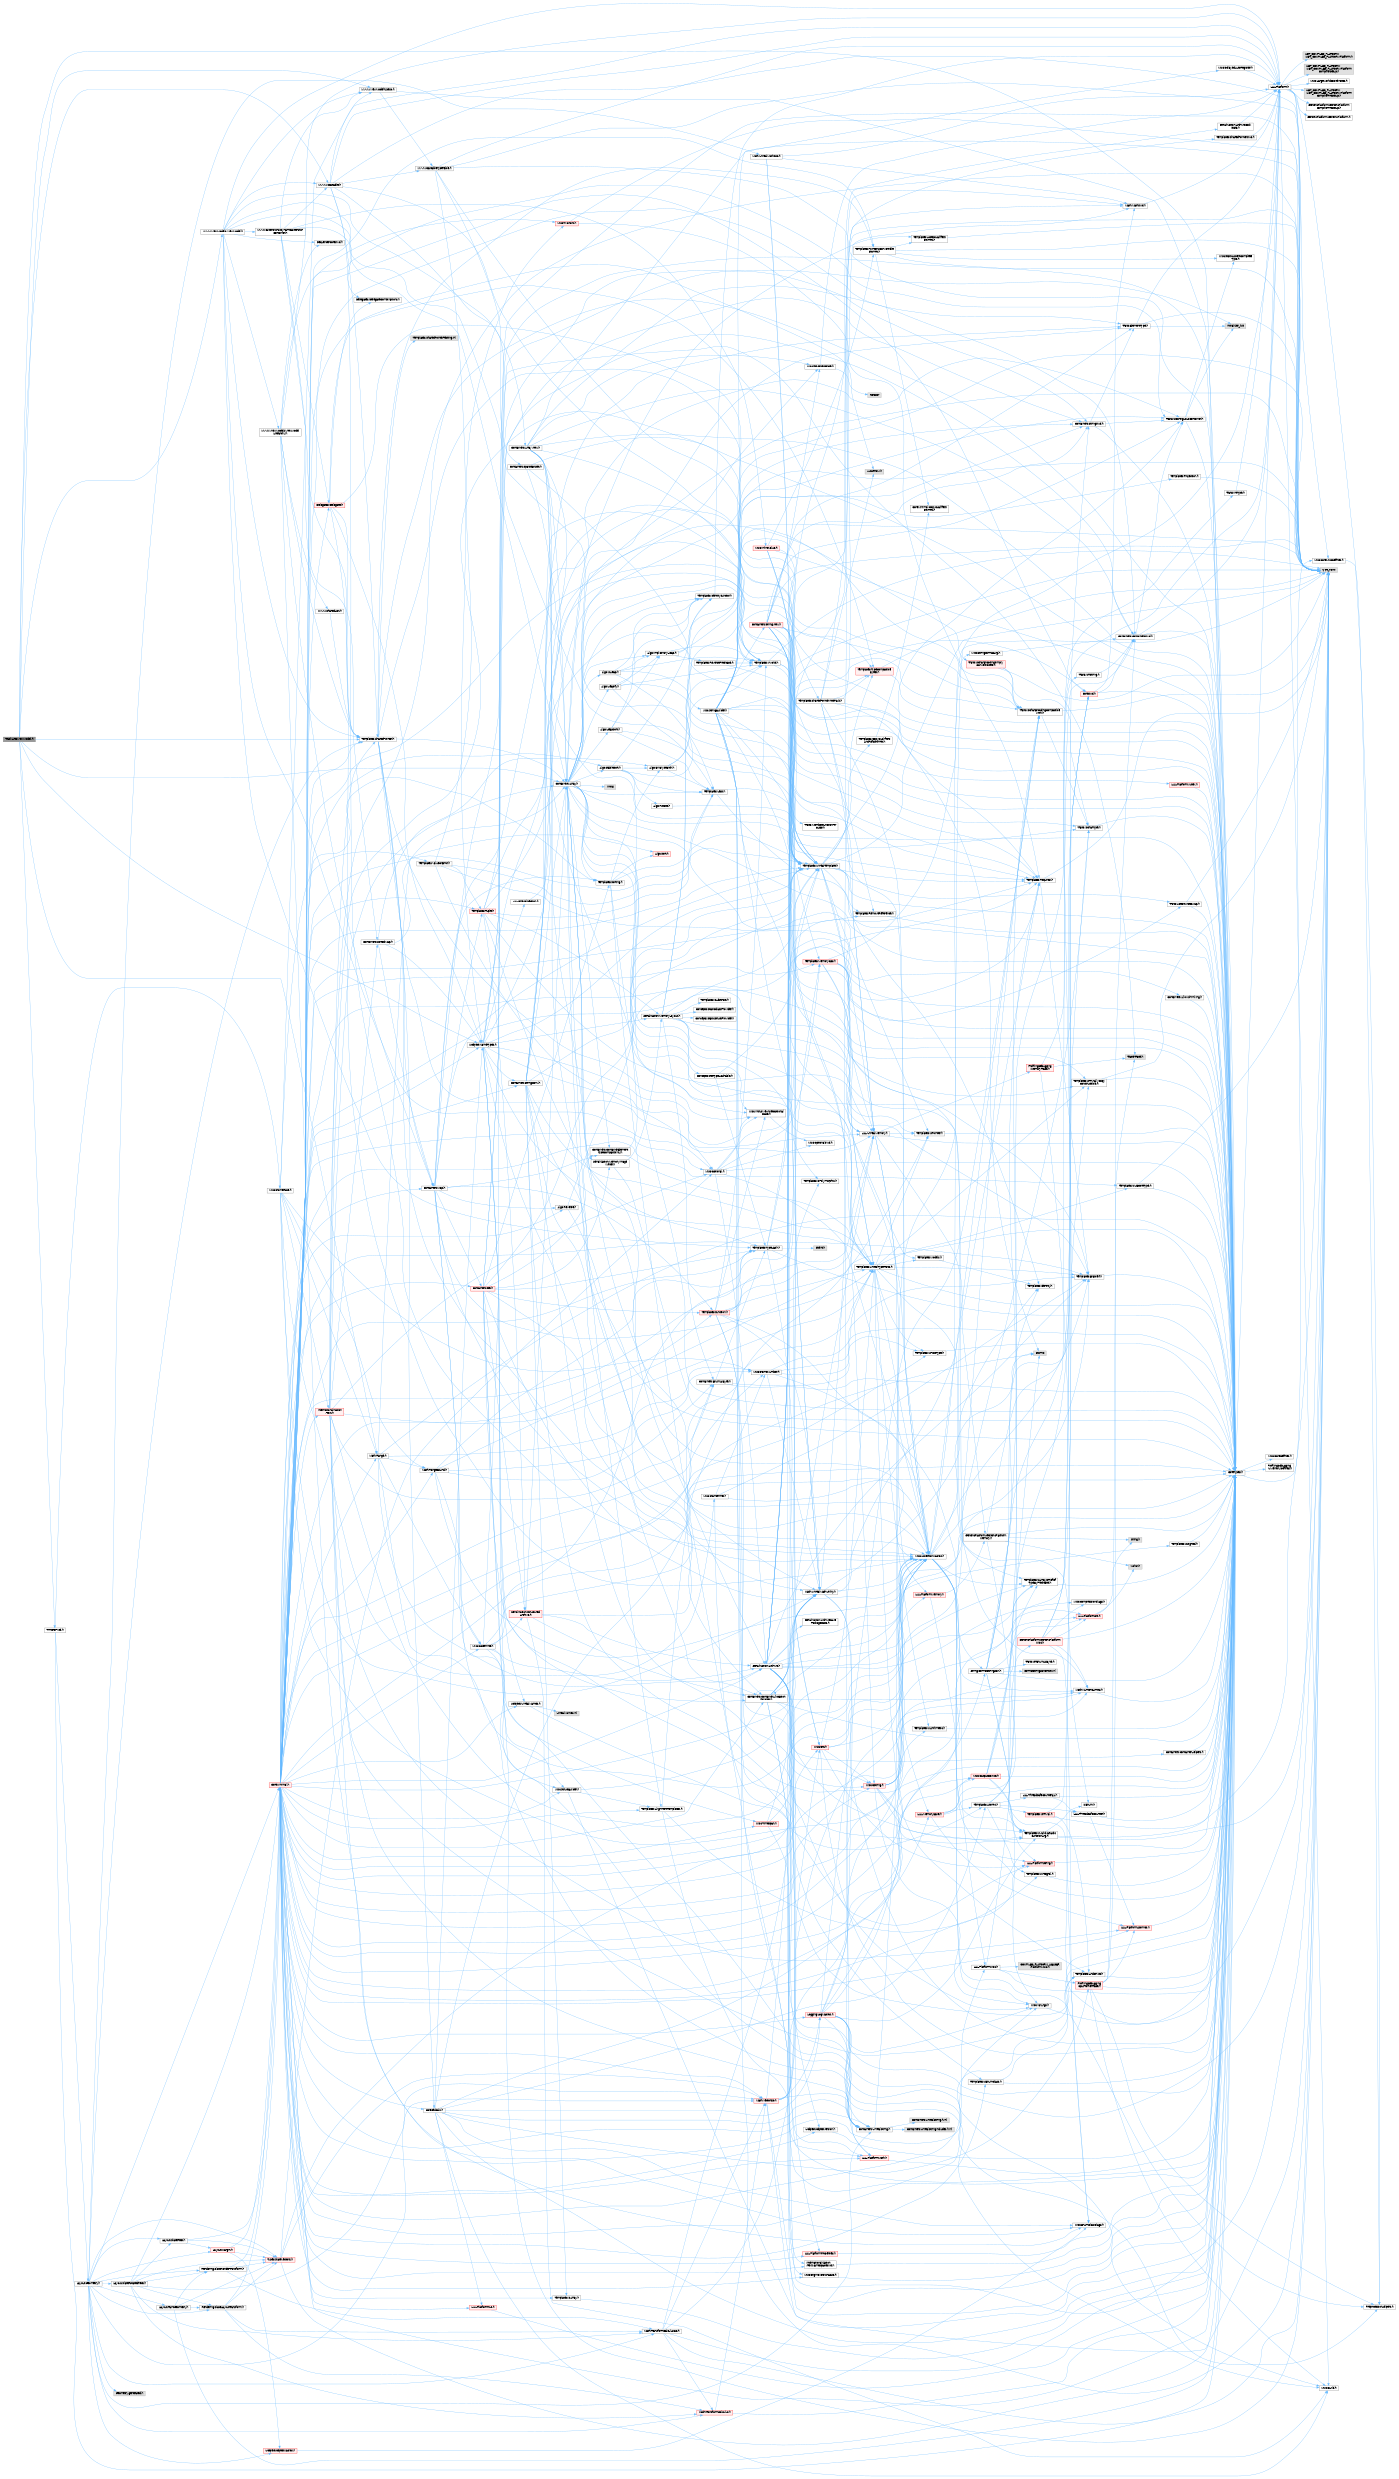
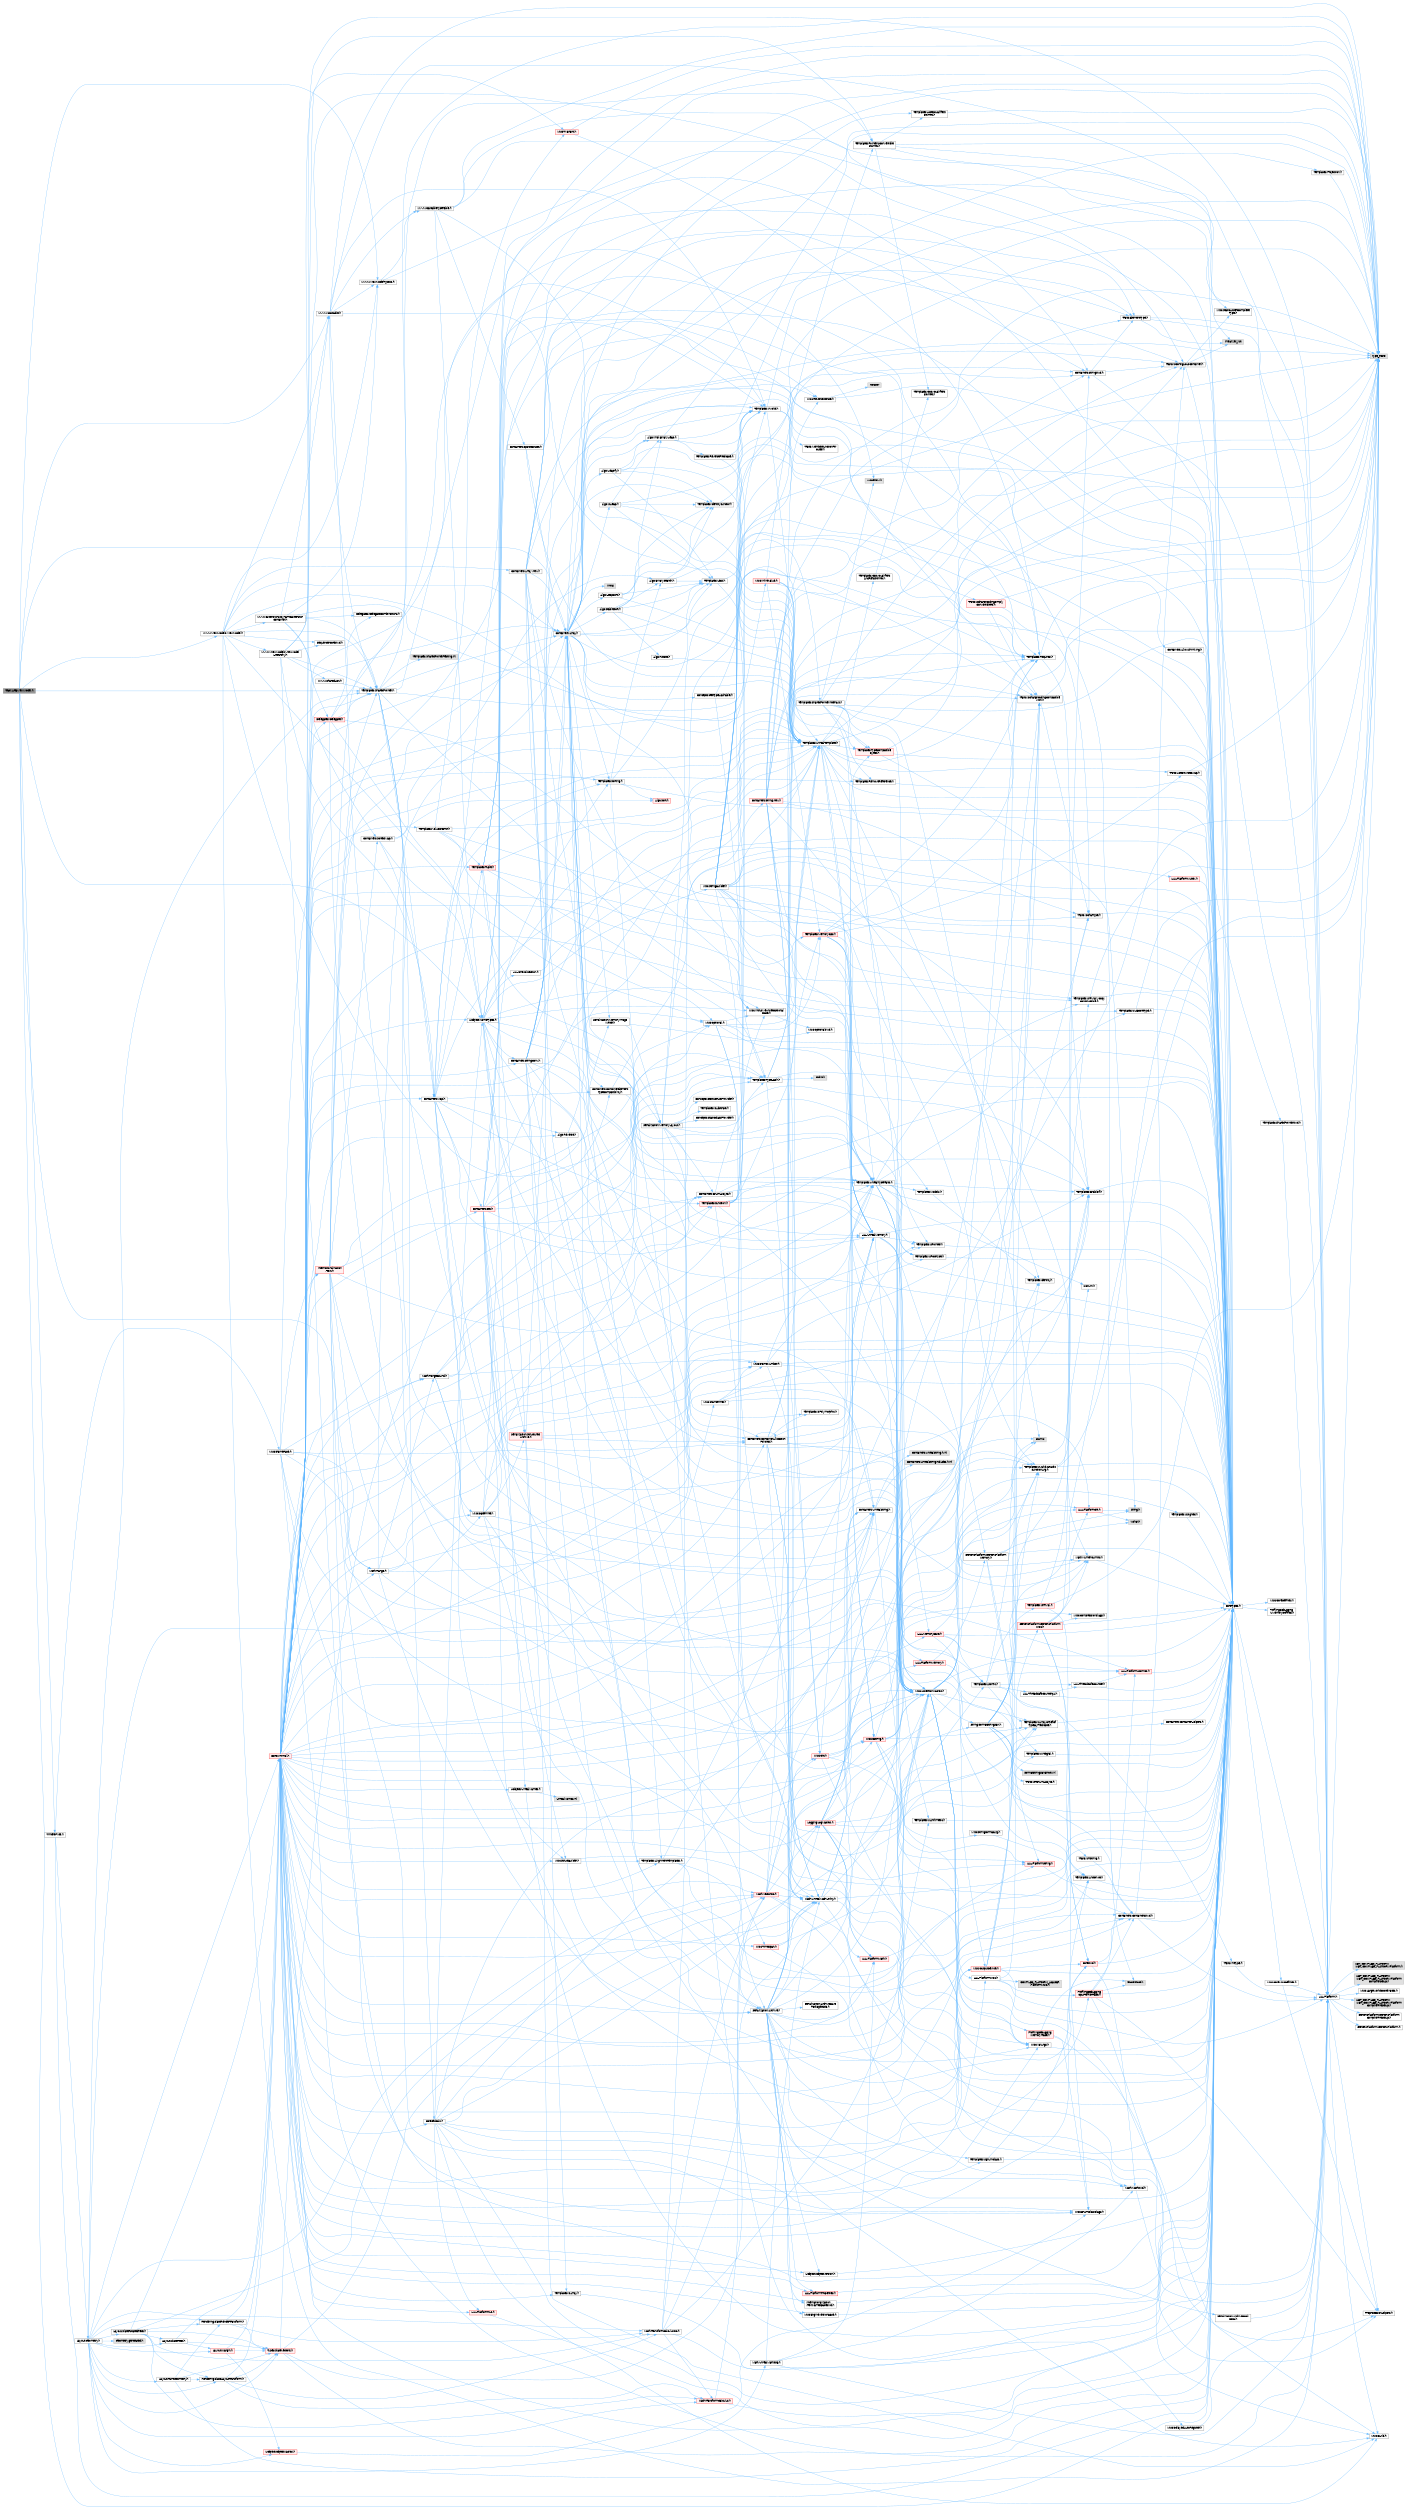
(1303, 322) -> (1304, 1989)
(930, 509) -> (930, 394)
(320, 836) -> (307, 1091)
none -> (1117, 1071)
